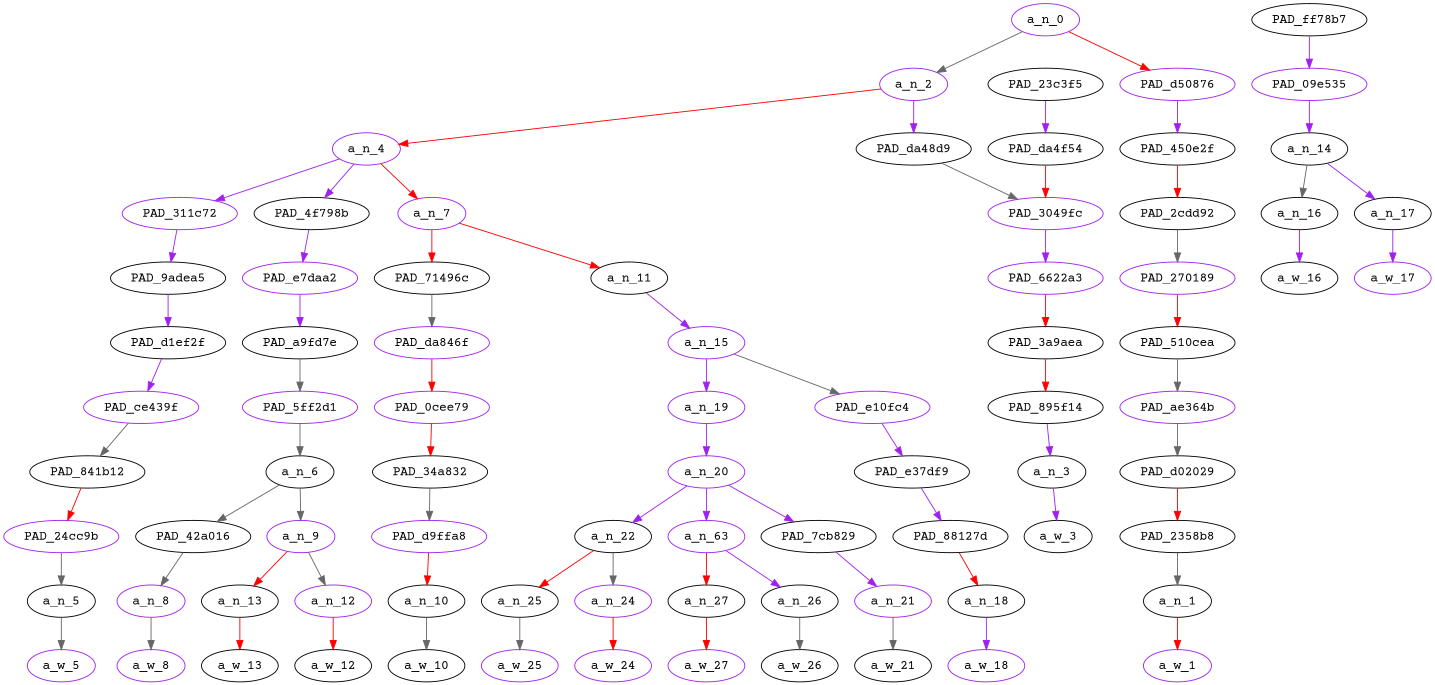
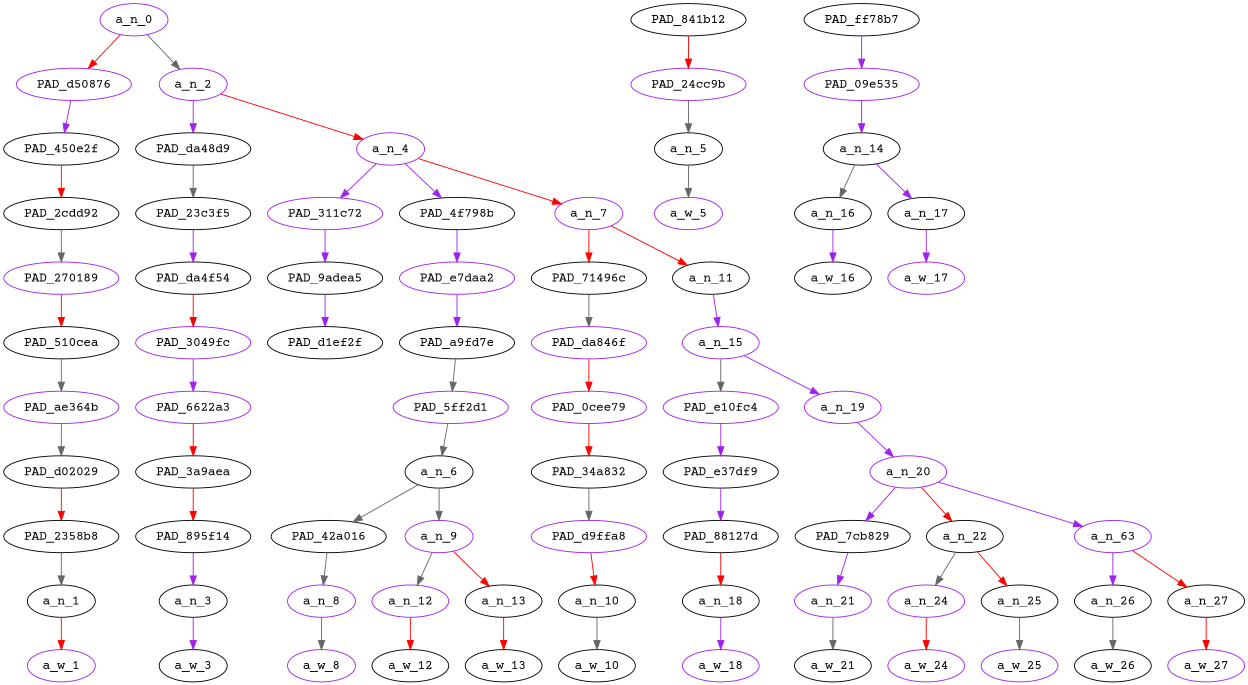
(976, 179) -> (193, 177)
(141, 407) -> none
(663, 502) -> (934, 501)
